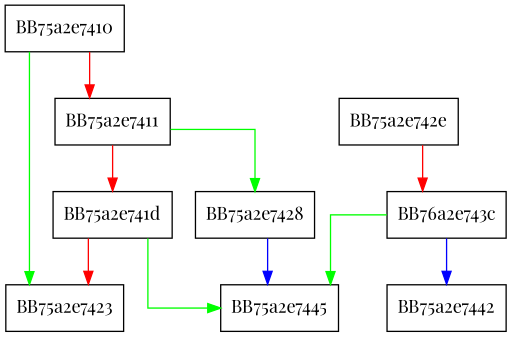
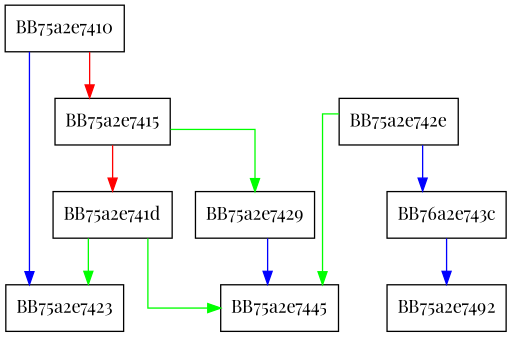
(113, 122) -> (113, 122)
(29, 162) -> (29, 162)
(423, 162) -> (423, 162)
(255, 215) -> (255, 215)
(331, 215) -> (323, 185)
(88, 255) -> (88, 255)
(447, 308) -> (447, 308)
